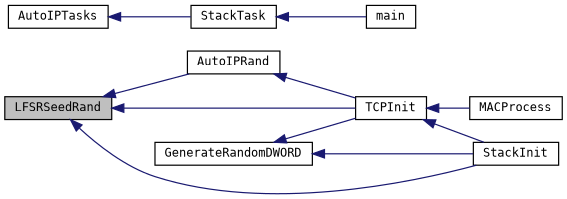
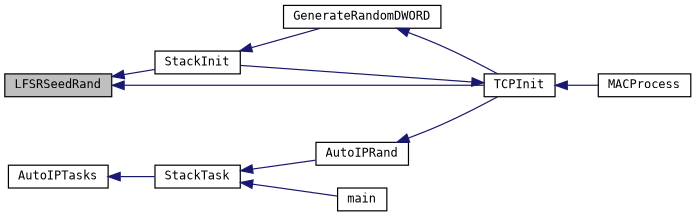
(152, 84) -> (284, 165)
(399, 154) -> (286, 38)
